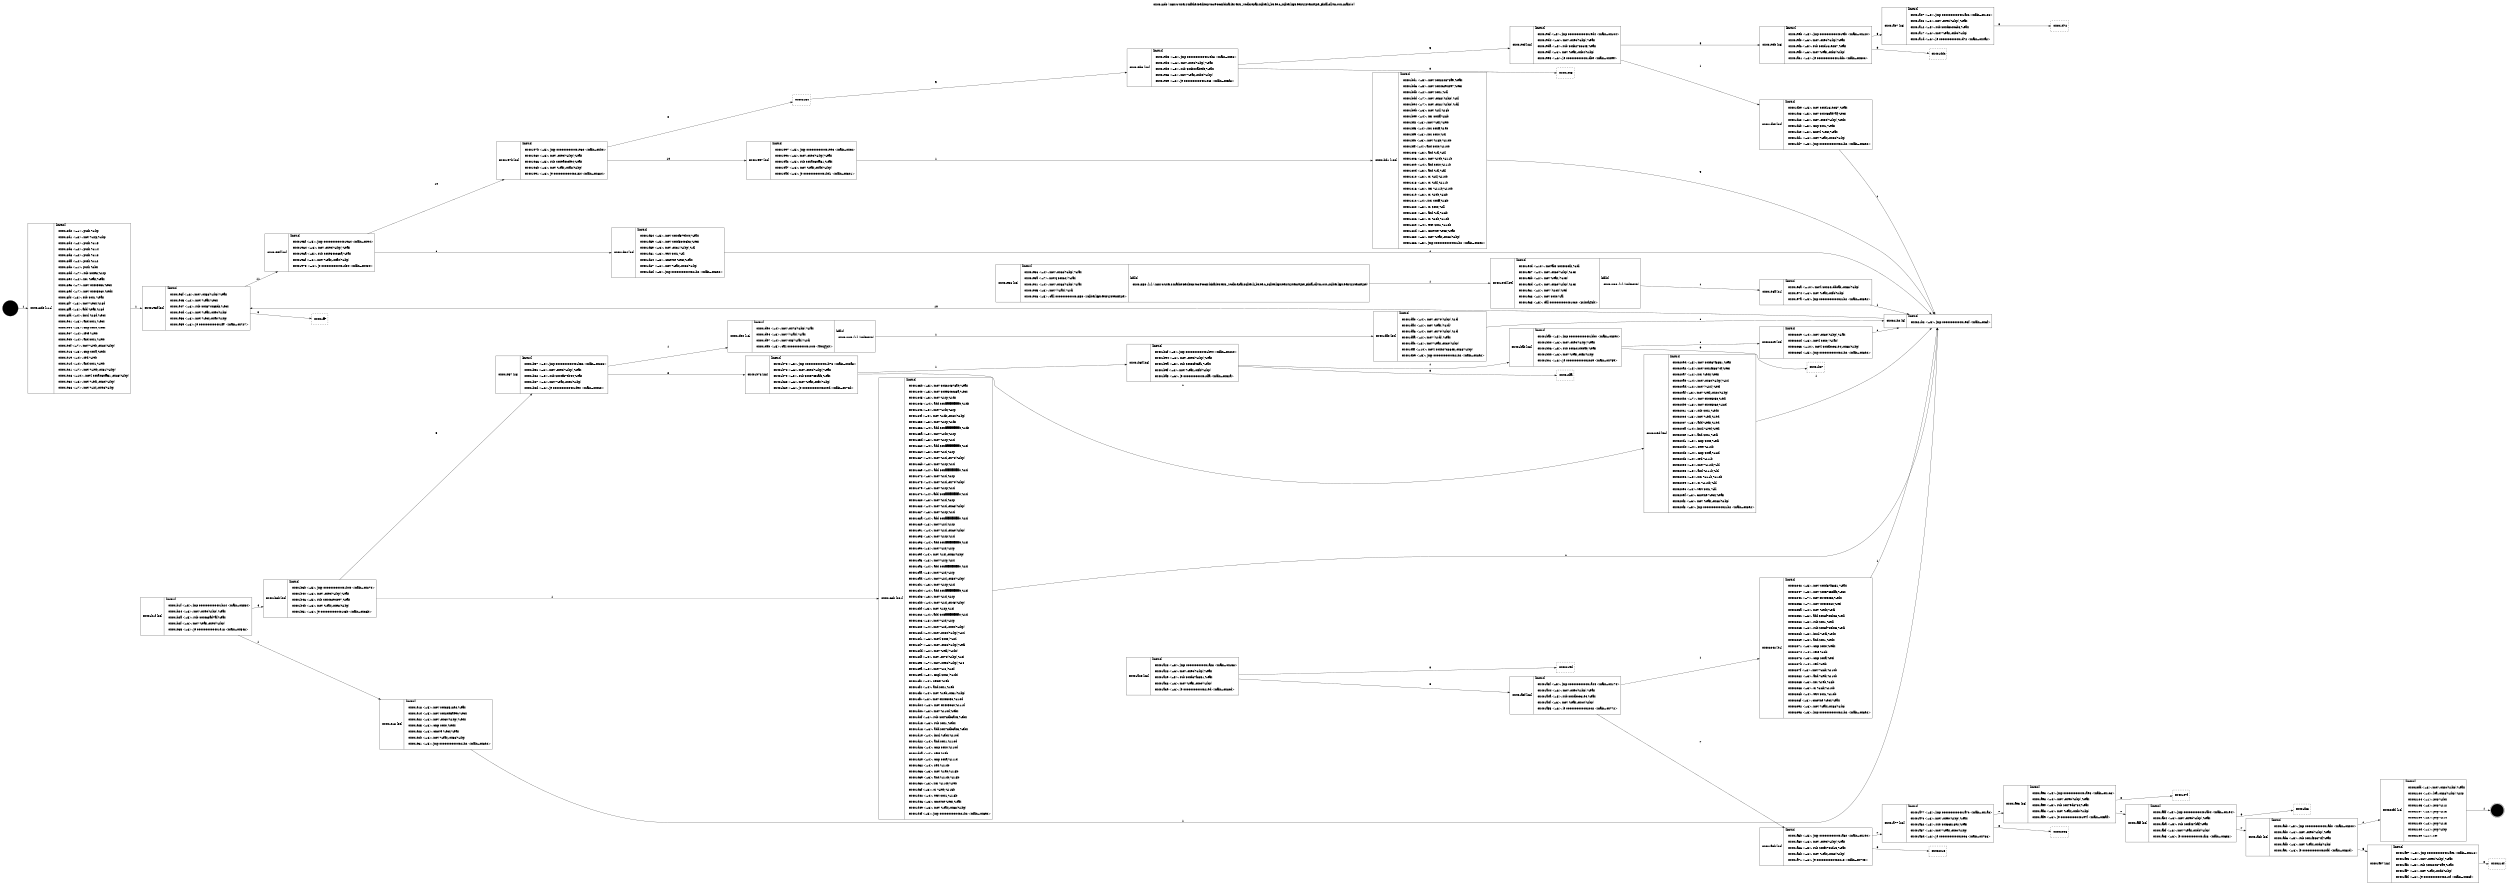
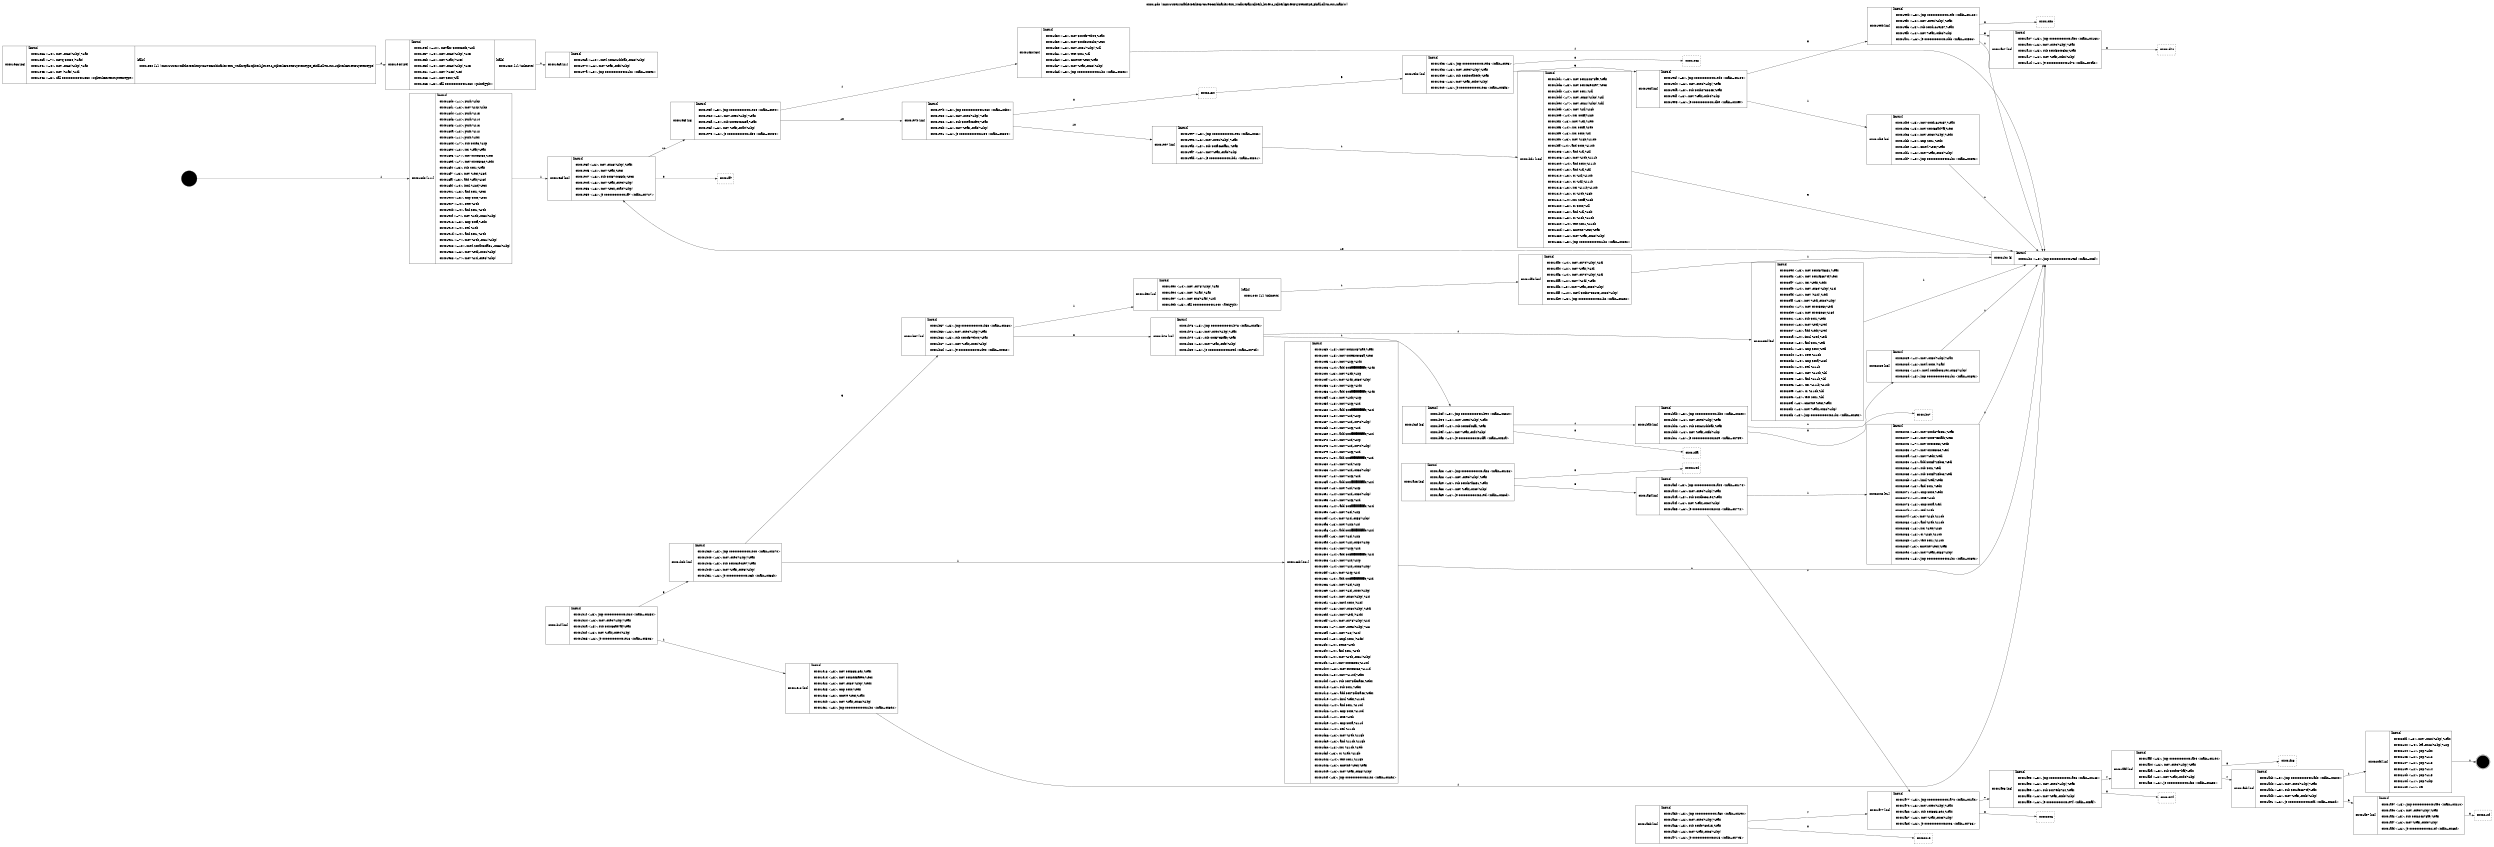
(1889, 309) -> (2009, 145)
(258, 606) -> (663, 592)
(1690, 770) -> (1810, 651)
